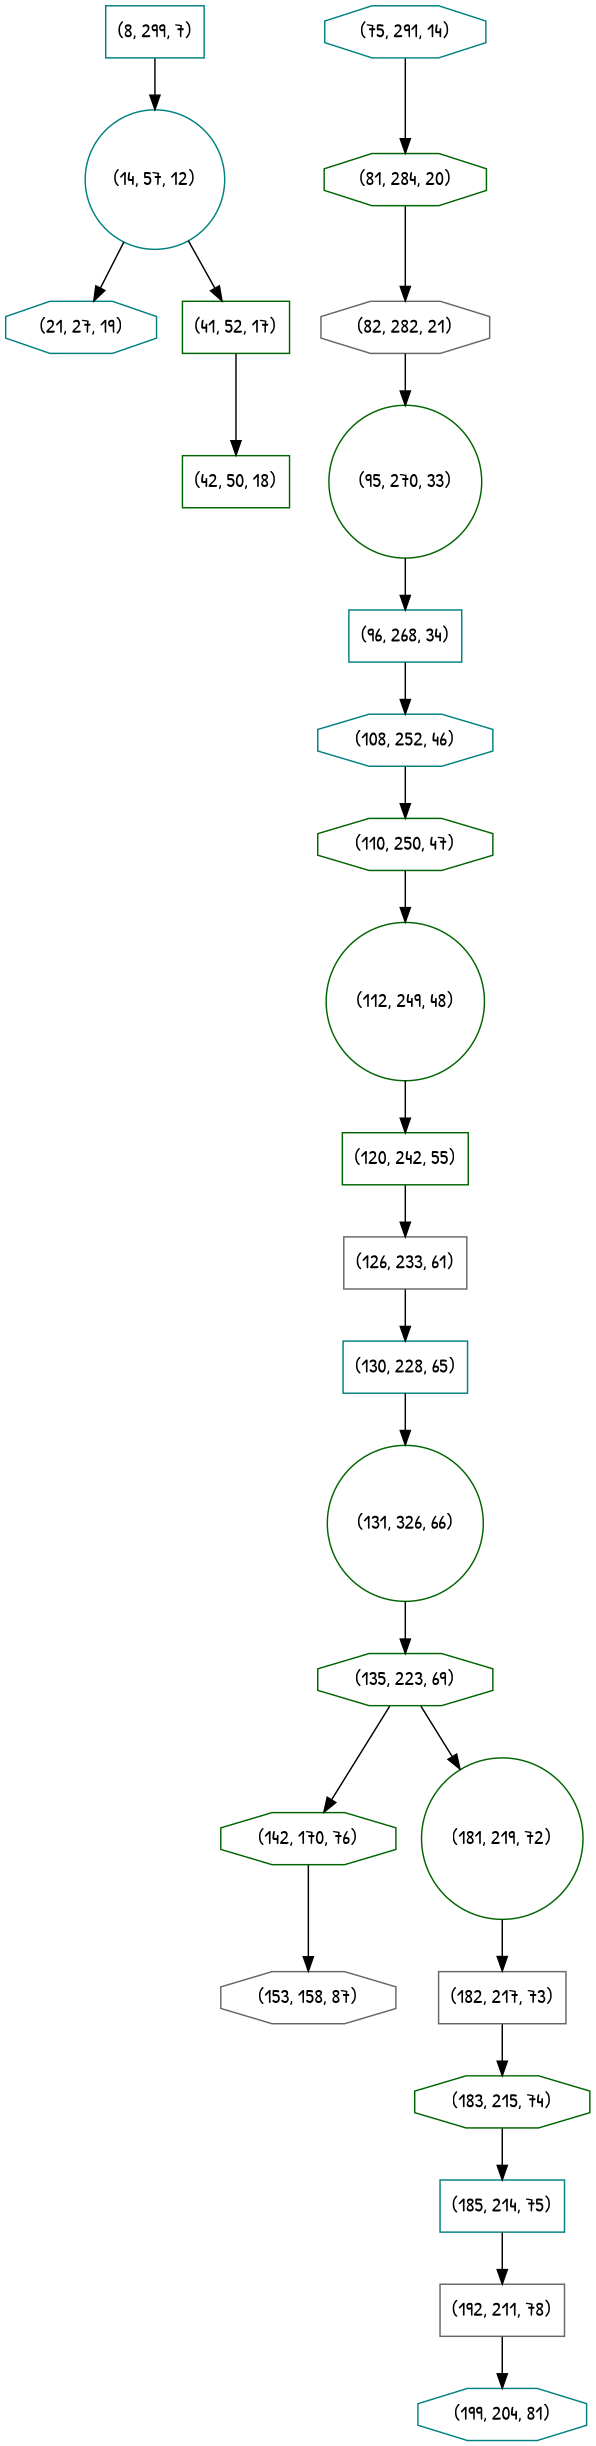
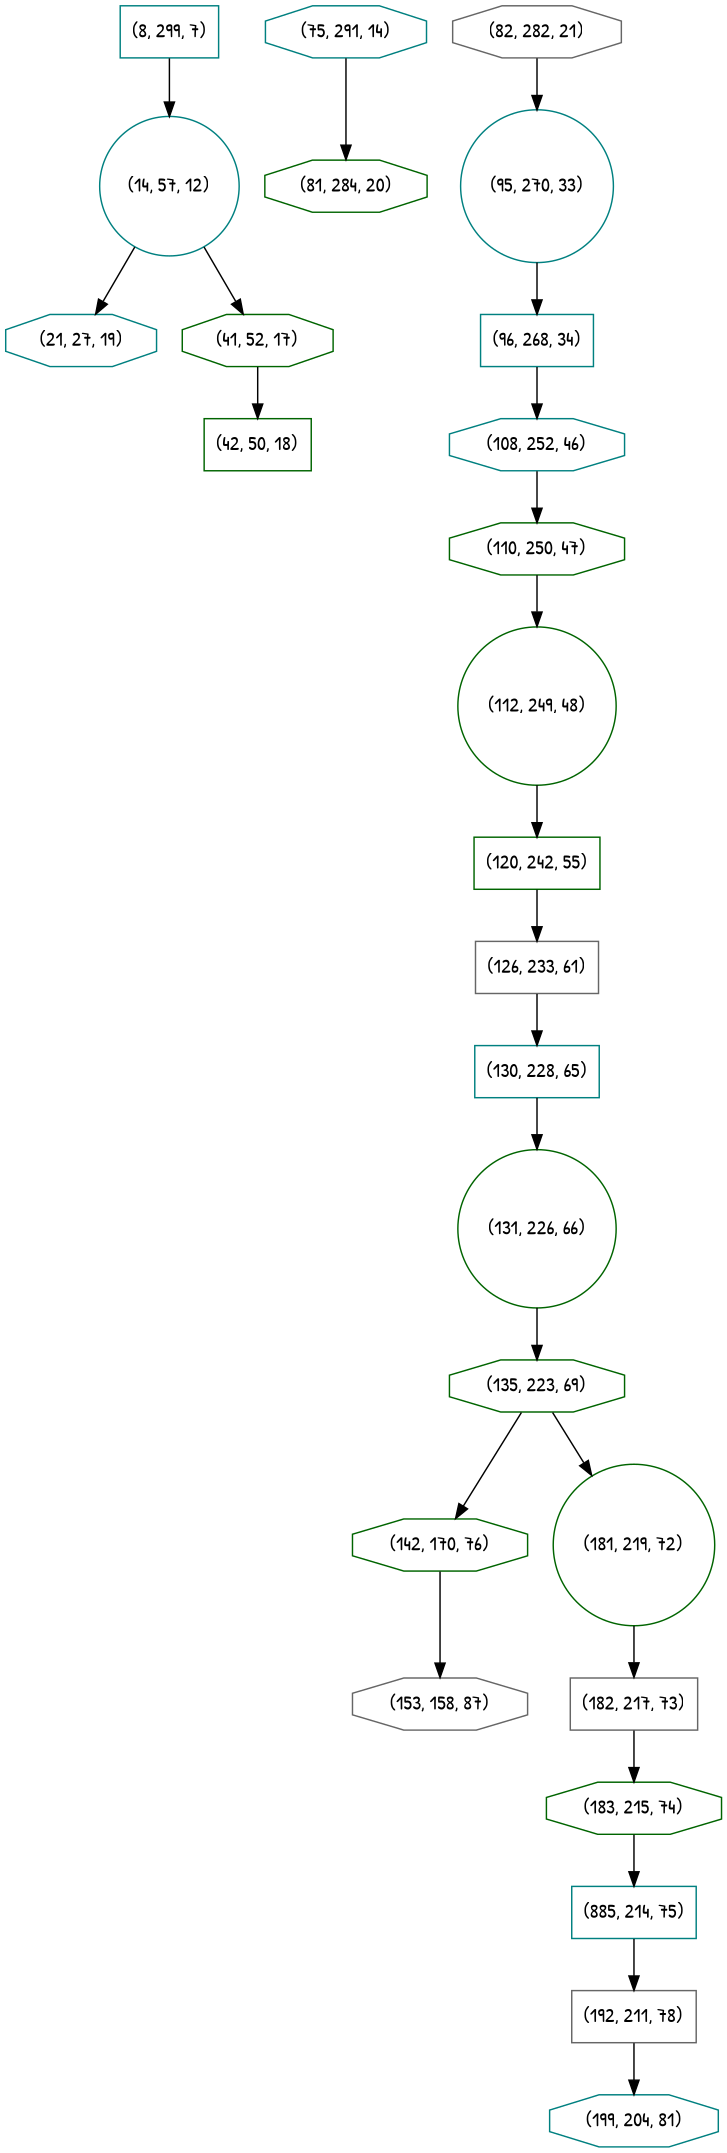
(405, 246) -> none
(236, 327) -> (258, 341)
(405, 482) -> (537, 186)
(405, 1523) -> (537, 1229)
(502, 2206) -> (634, 1913)
